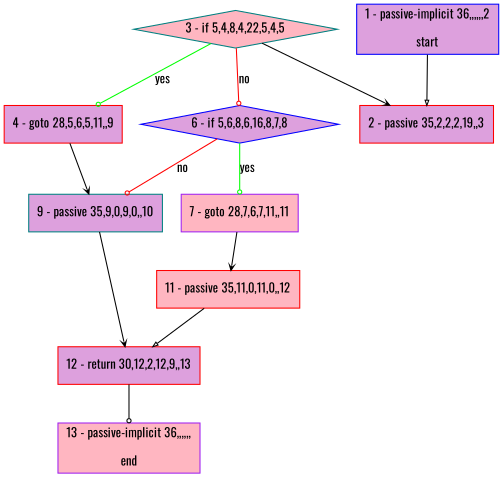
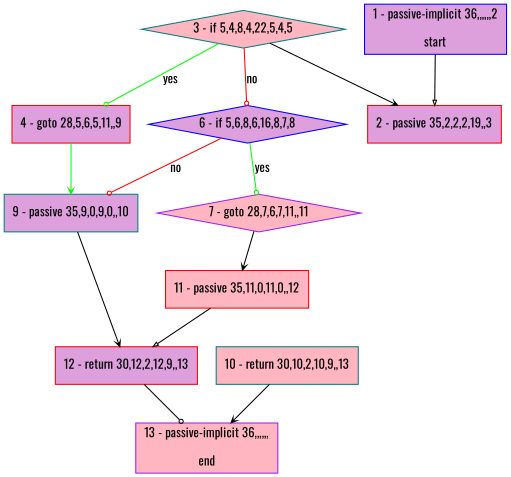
(78, 166) -> (71, 166)
(240, 213) -> (259, 213)
none -> (287, 366)
